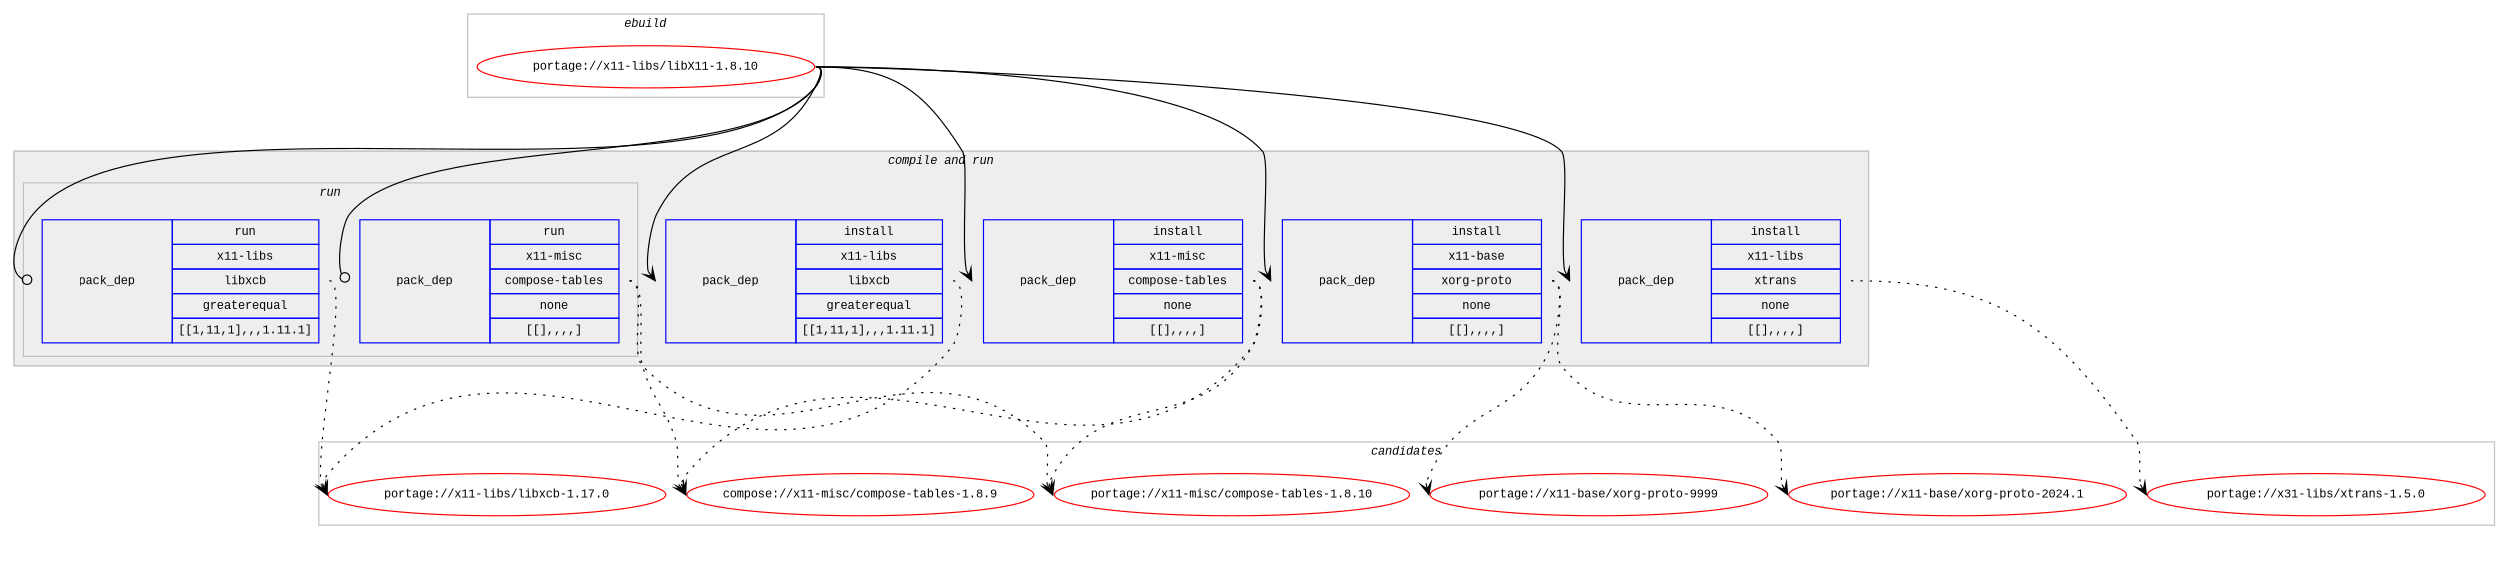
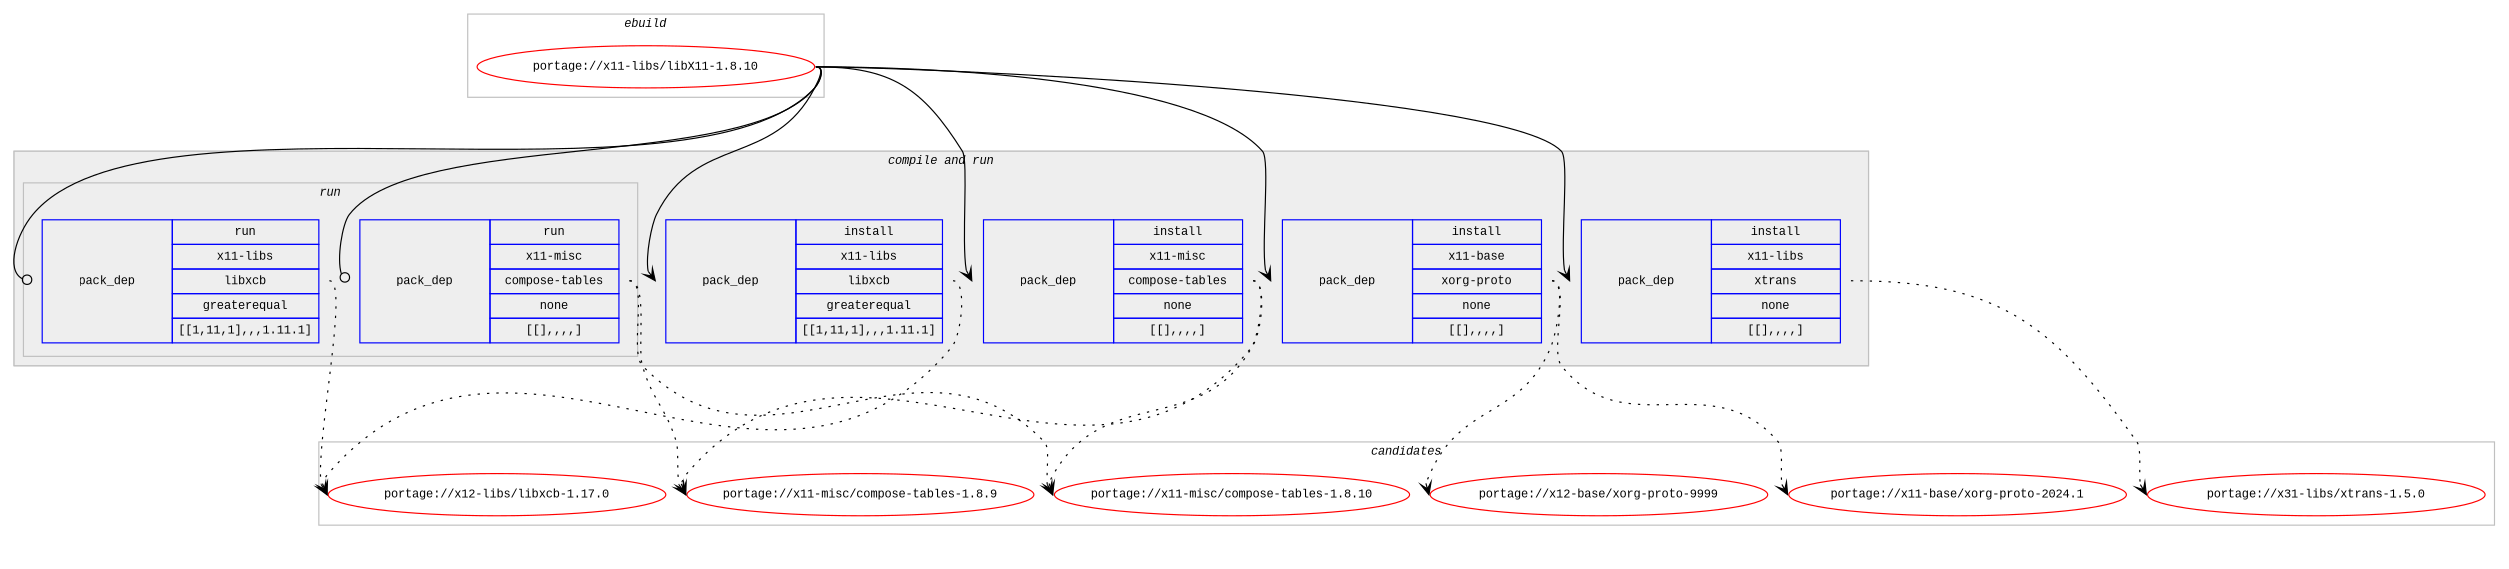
(497, 495) -> (497, 495)
(860, 495) -> (860, 495)
(1599, 495) -> (1599, 495)
